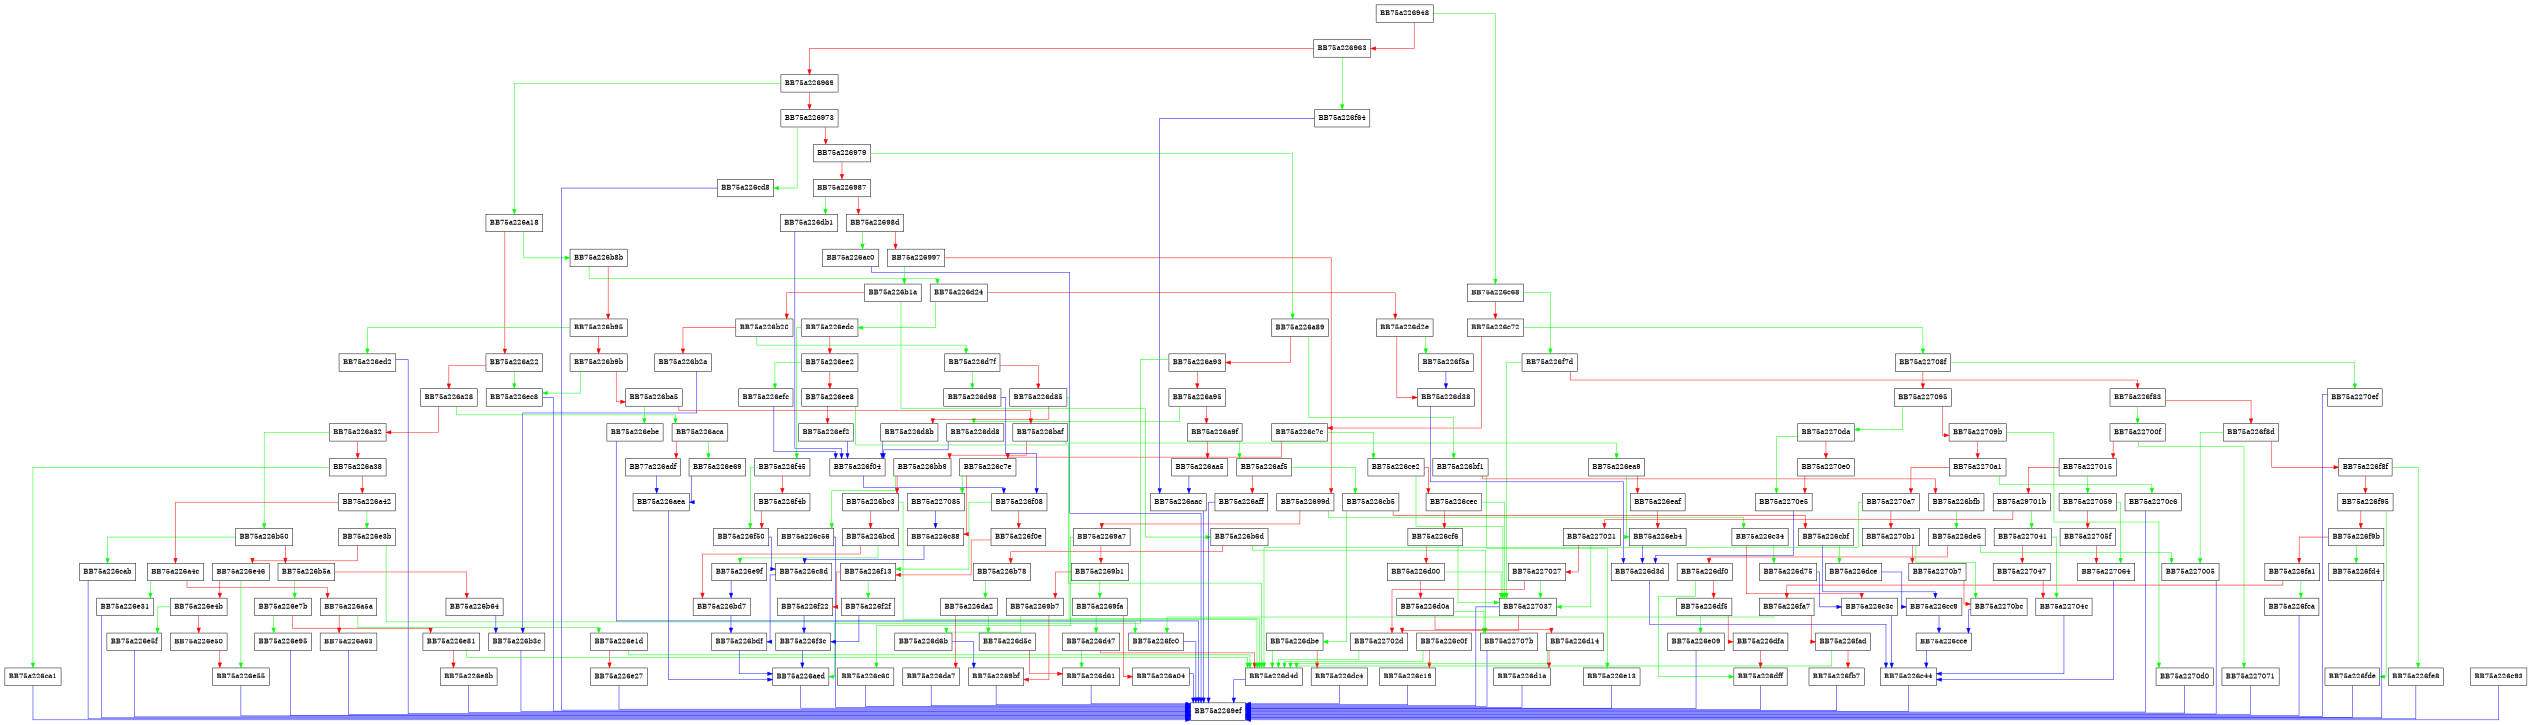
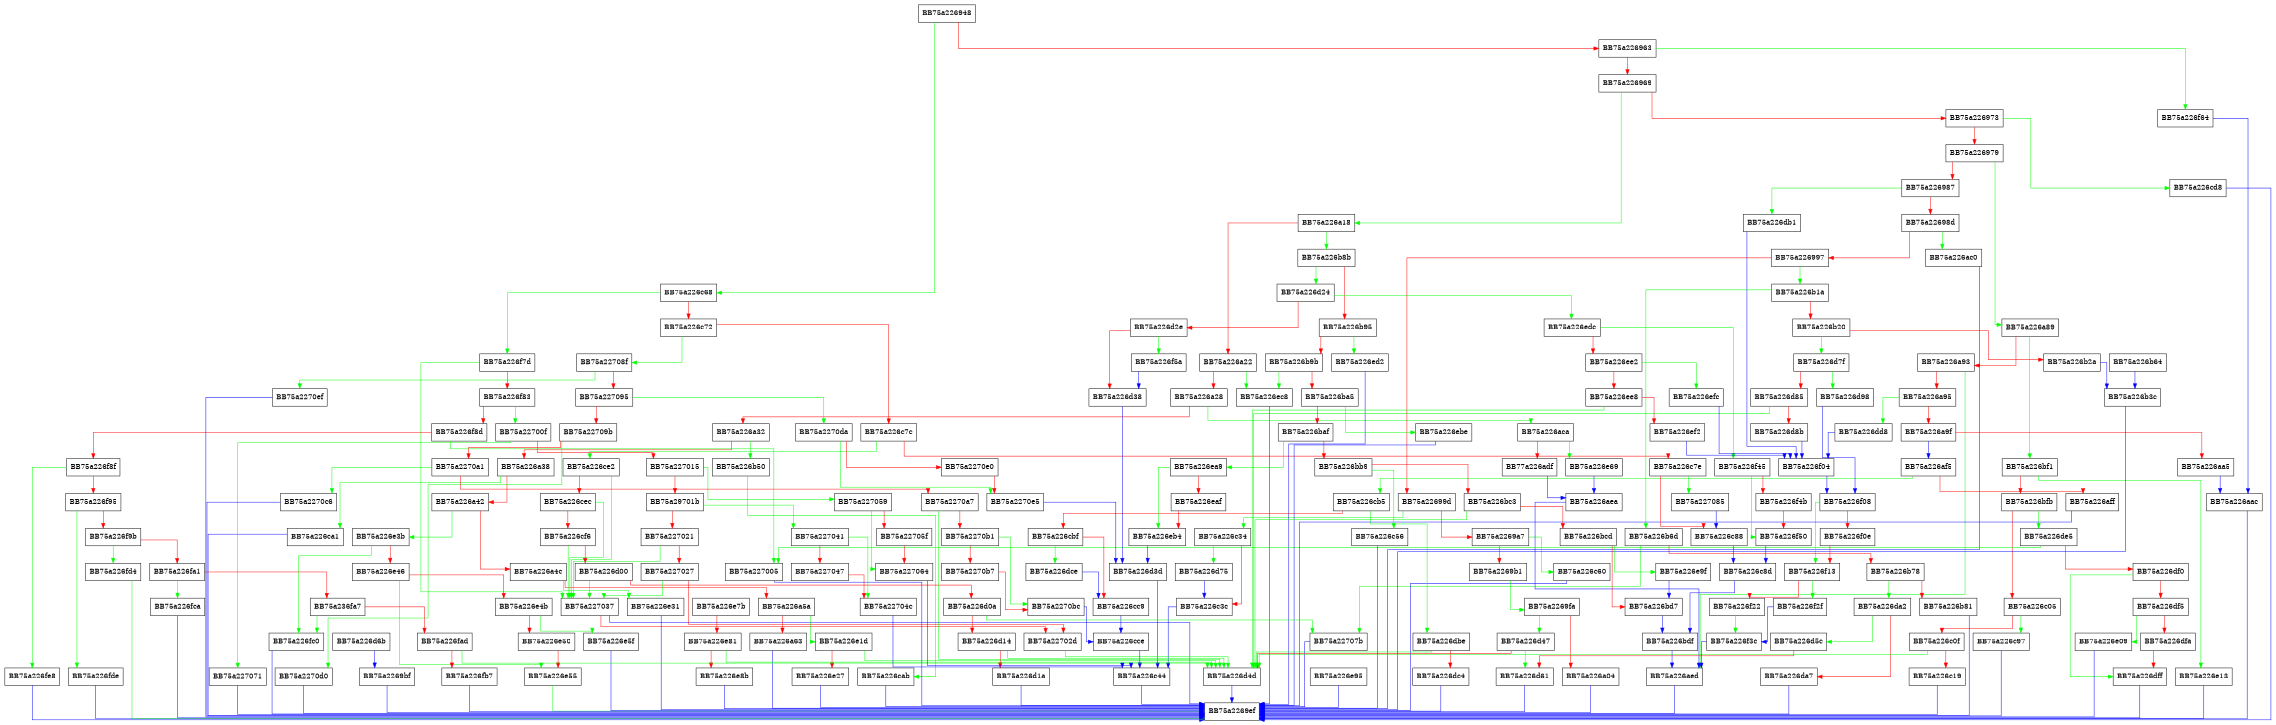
(1239, 447) -> (1928, 447)
(306, 572) -> none
(1865, 592) -> (1104, 555)
(1035, 607) -> none
(1787, 607) -> (338, 607)
none -> (1948, 607)
none -> (2032, 607)
(274, 622) -> none
(804, 625) -> (1735, 622)
(2499, 677) -> (2001, 642)
(698, 716) -> (863, 711)
(1885, 718) -> (597, 718)
